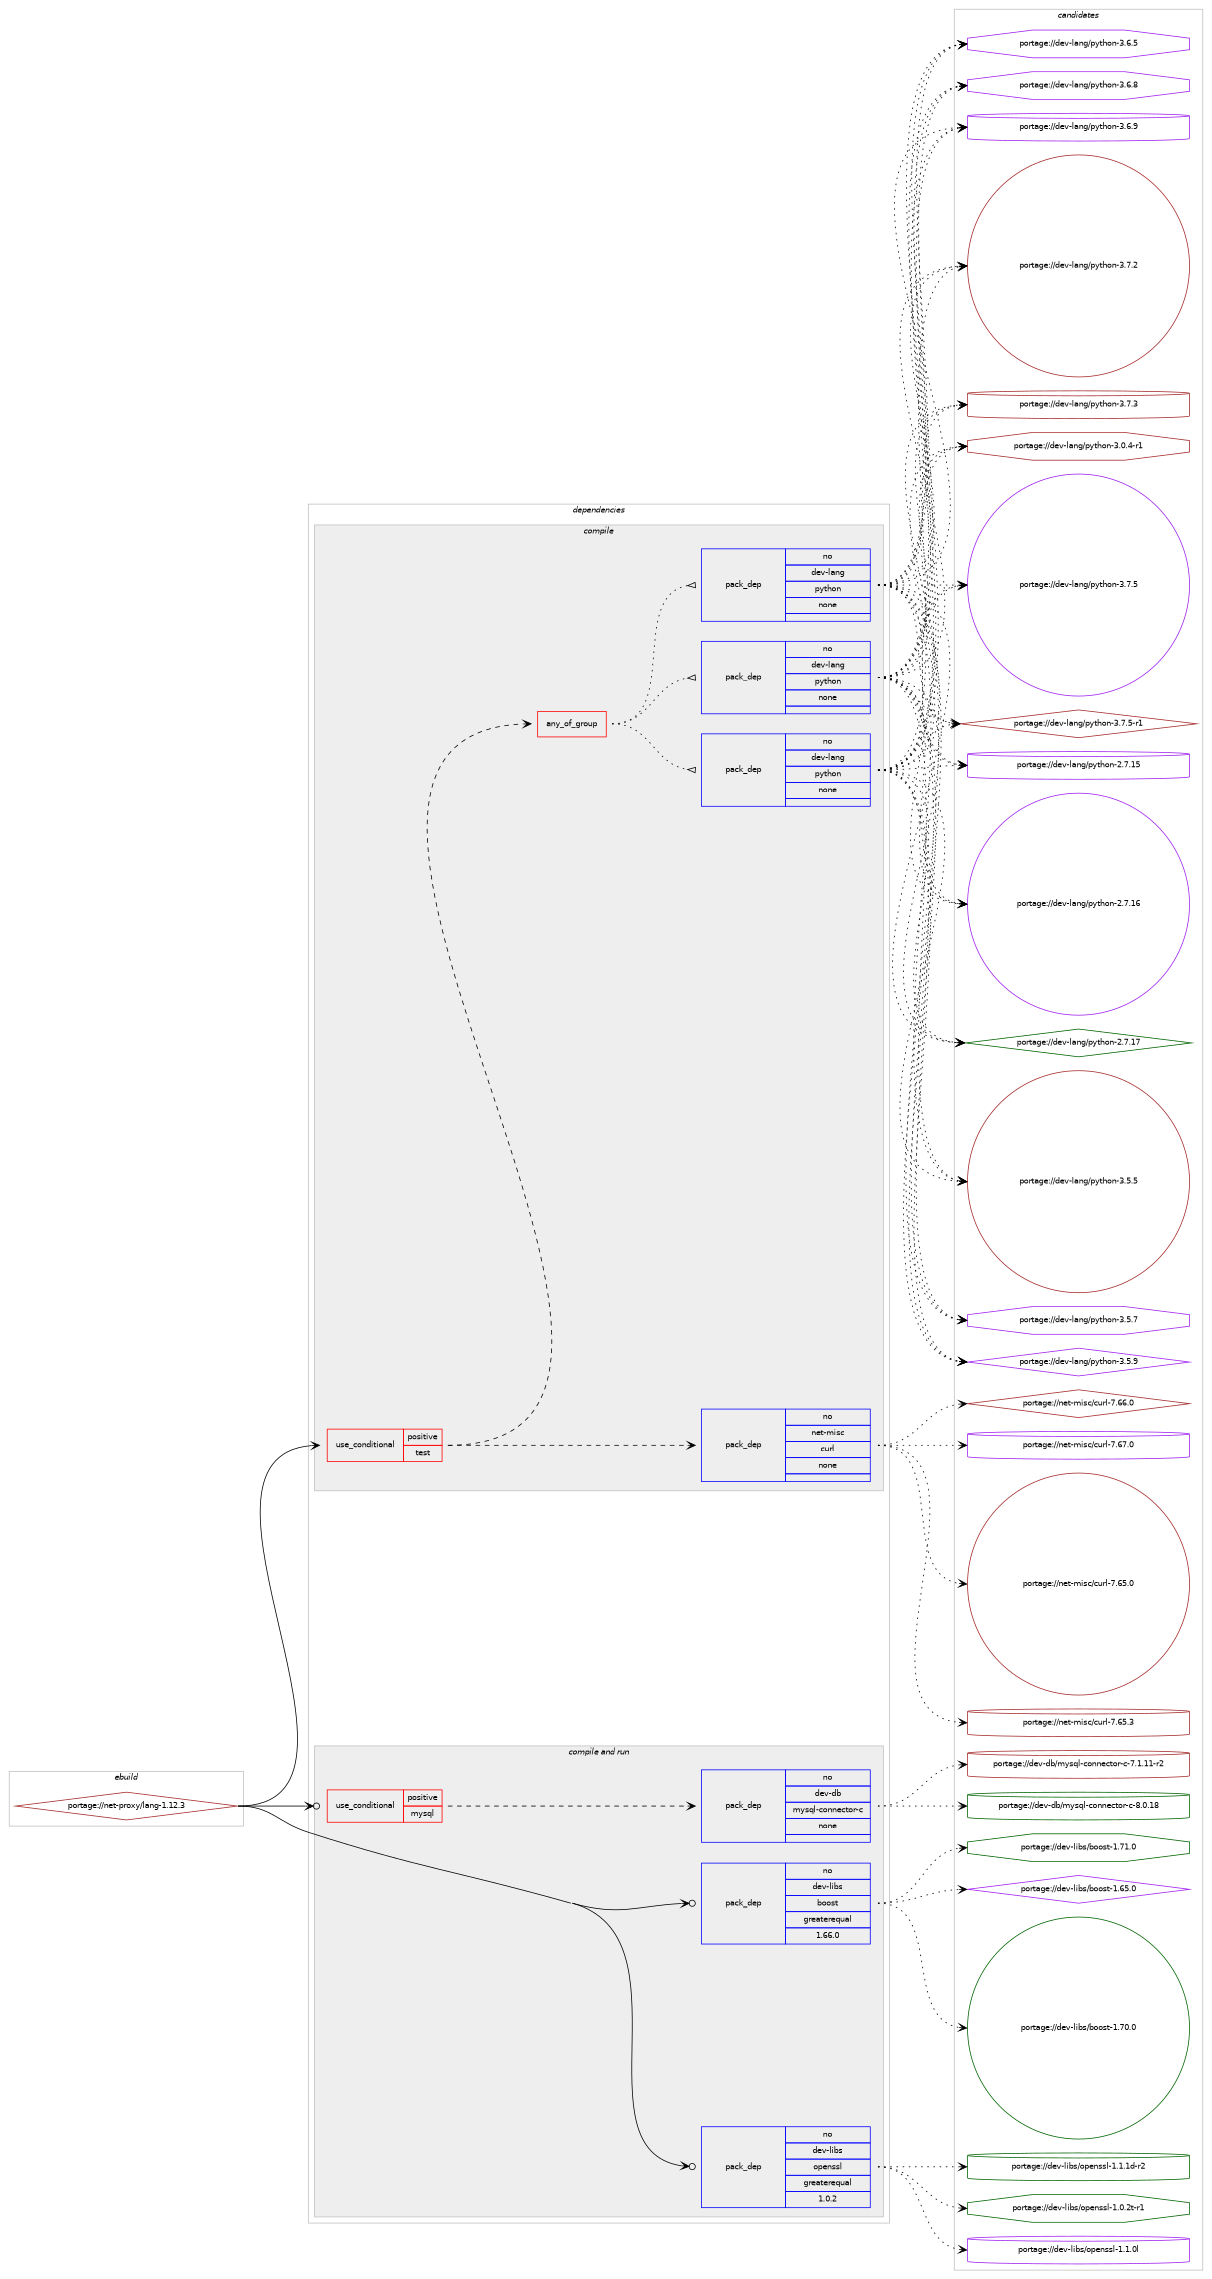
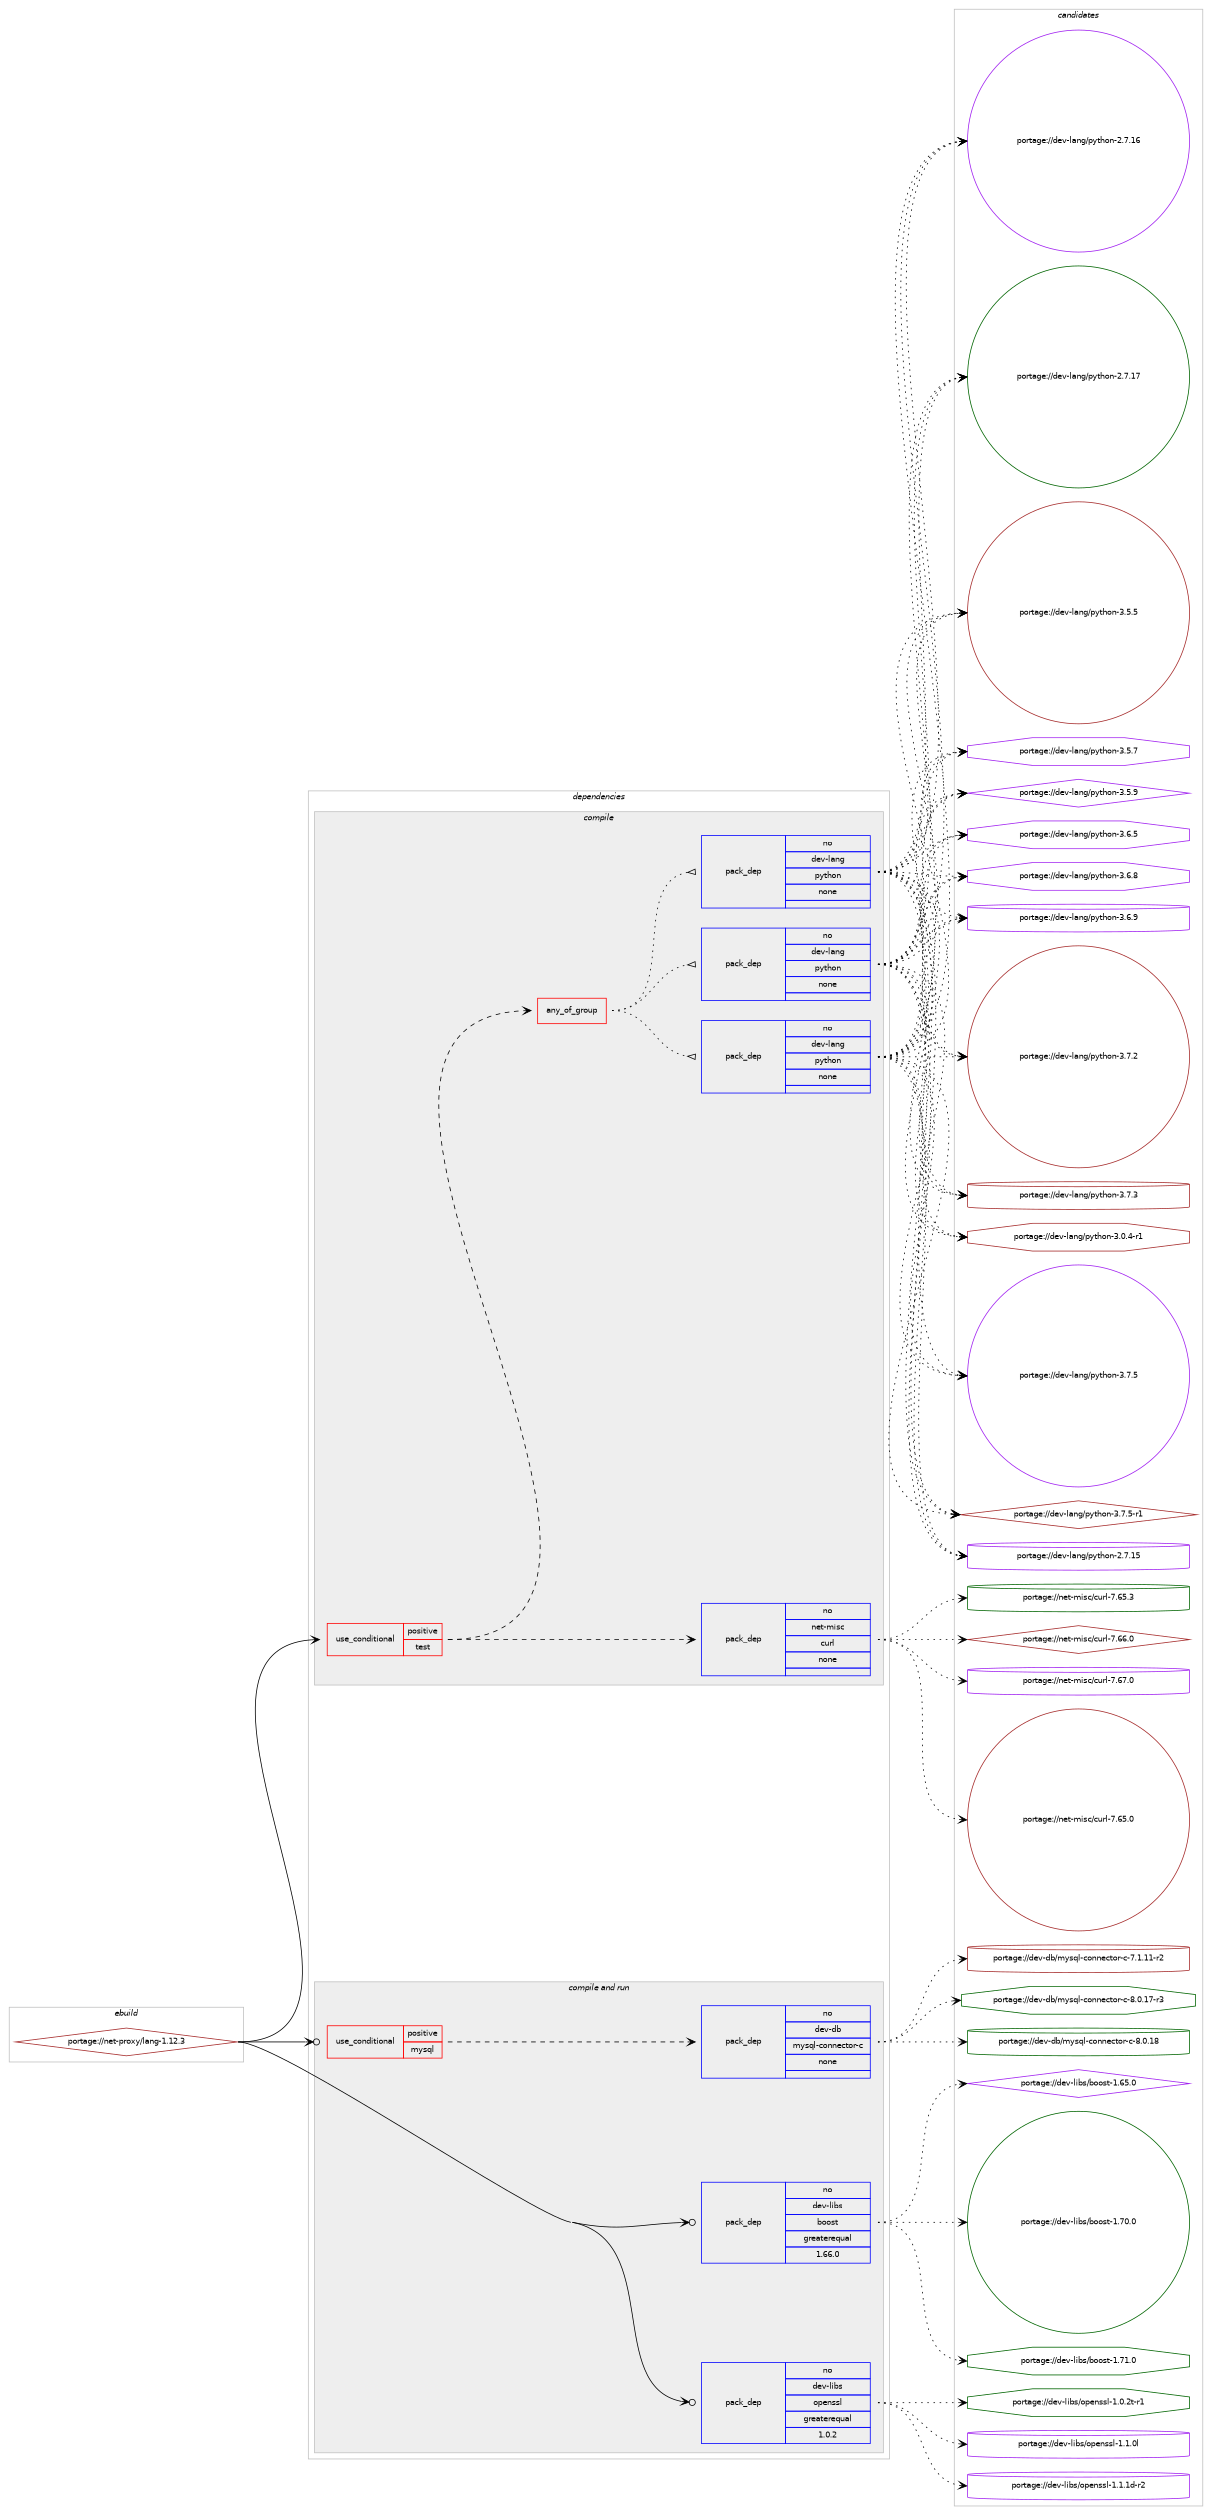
(1079, 1043) -> (1079, 377)
(1079, 1723) -> (1079, 1598)
none -> (1079, 2000)
(1079, 2167) -> (1079, 2486)
